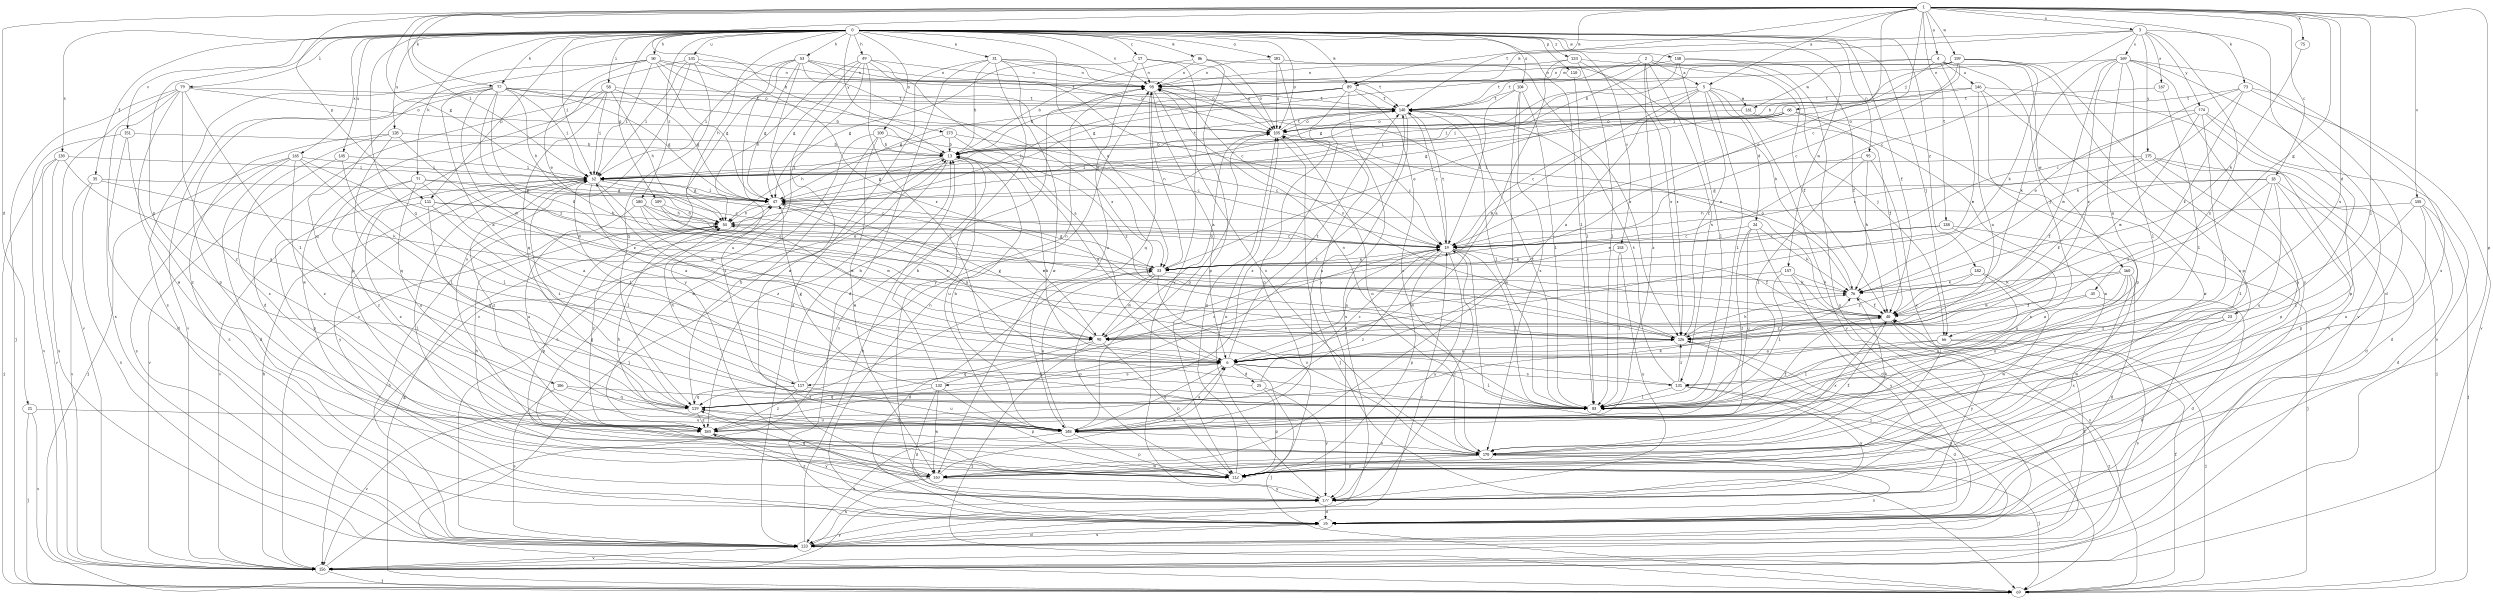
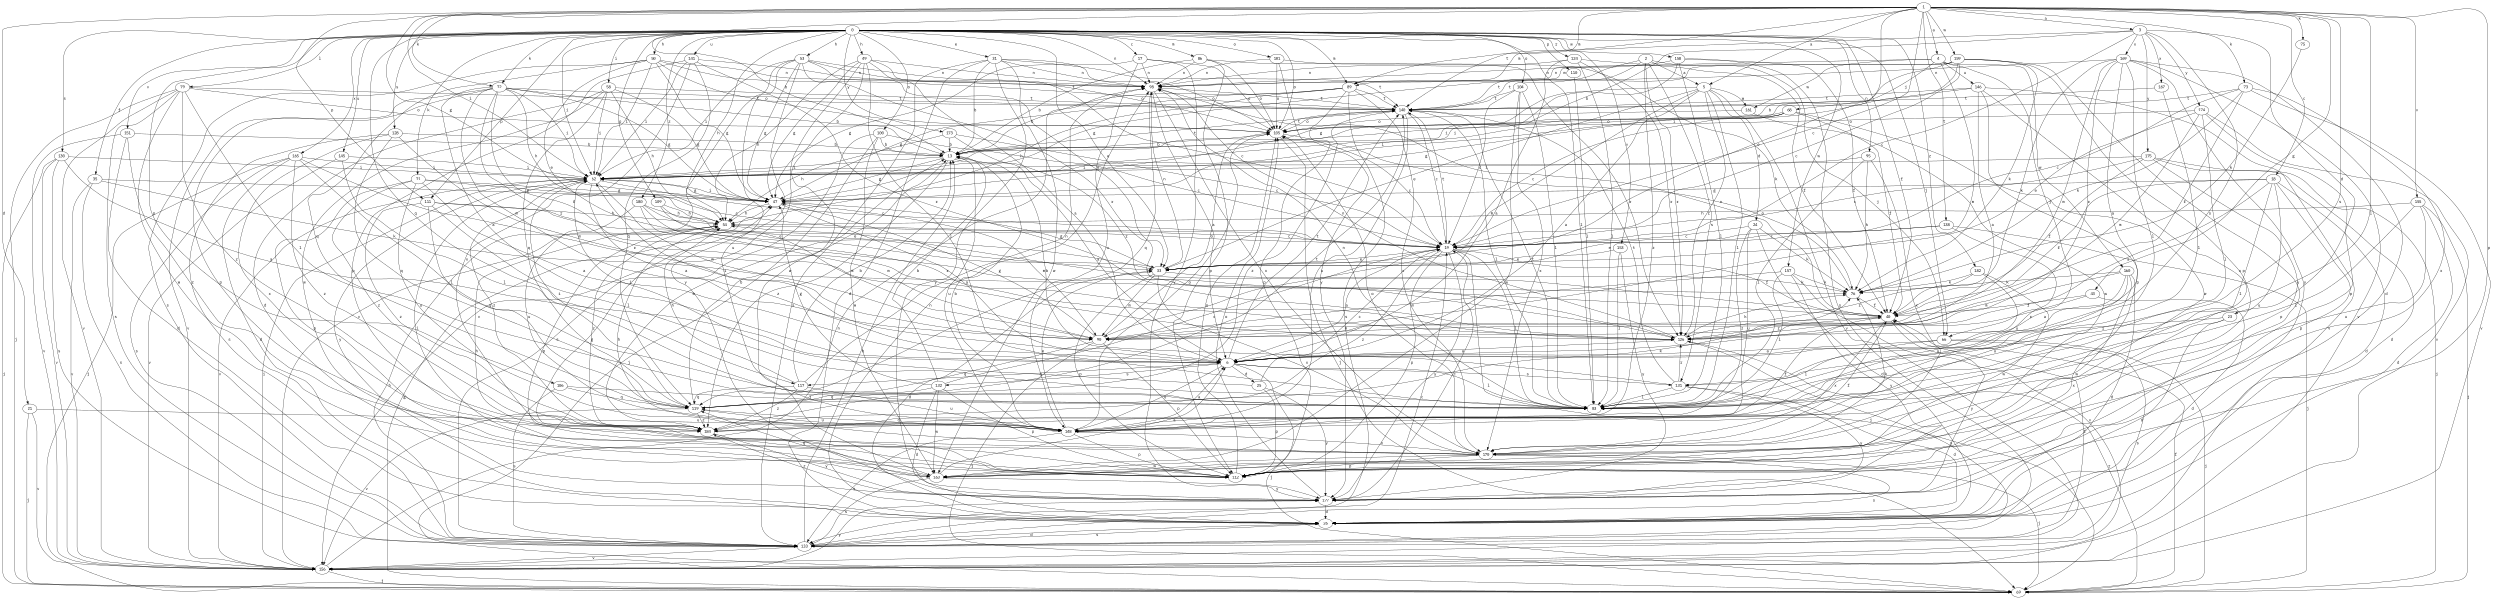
(264, 374) -> (264, 374)
